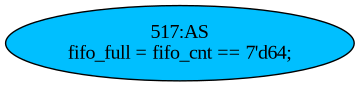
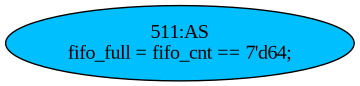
(180, 43) -> (180, 43)
